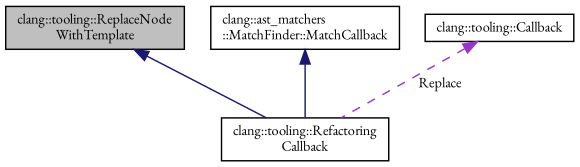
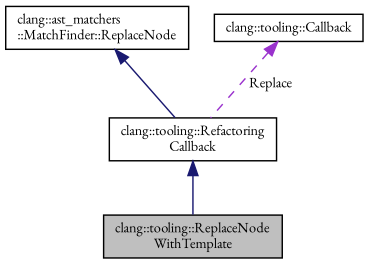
(305, 28) -> (97, 28)
(207, 87) -> (193, 195)
